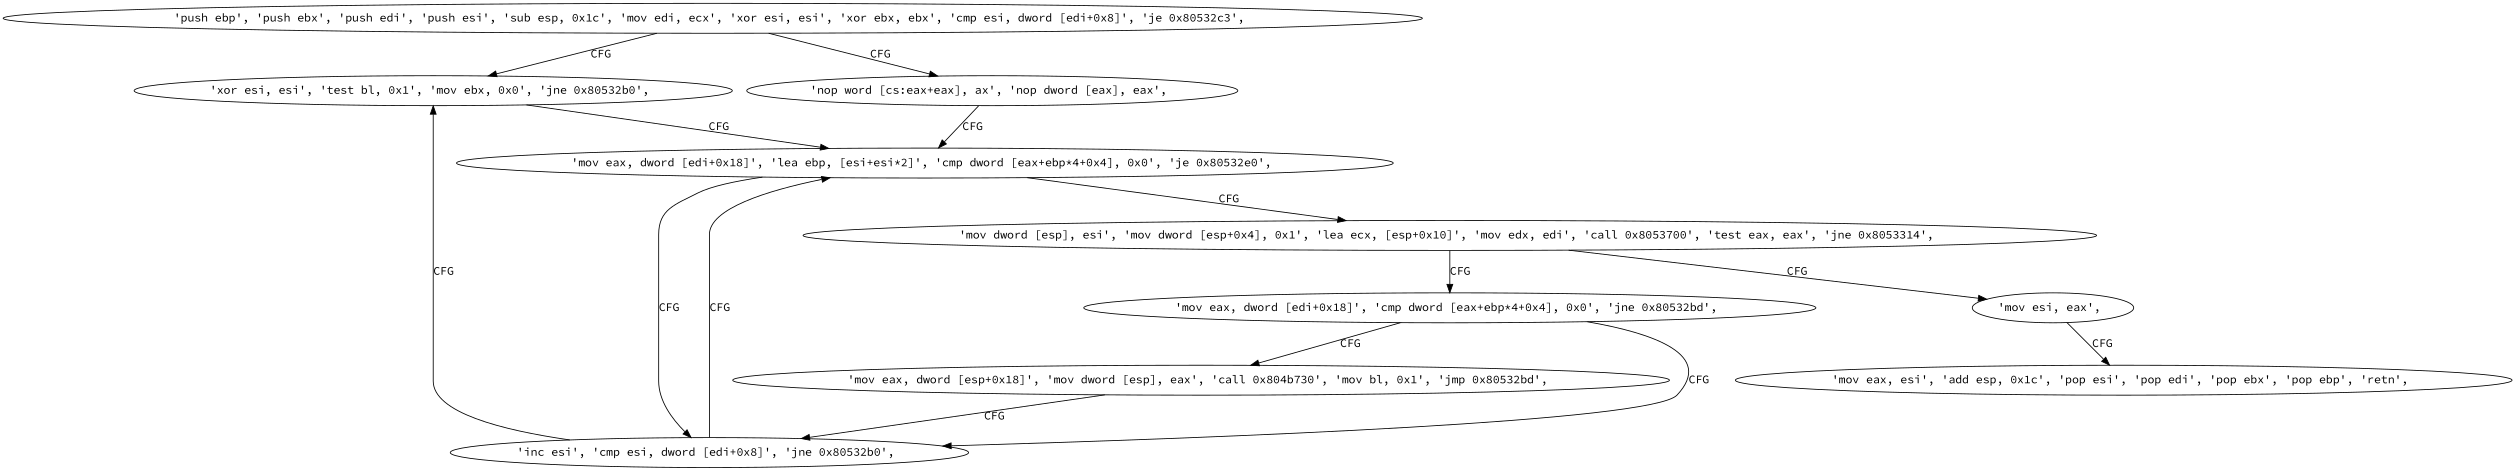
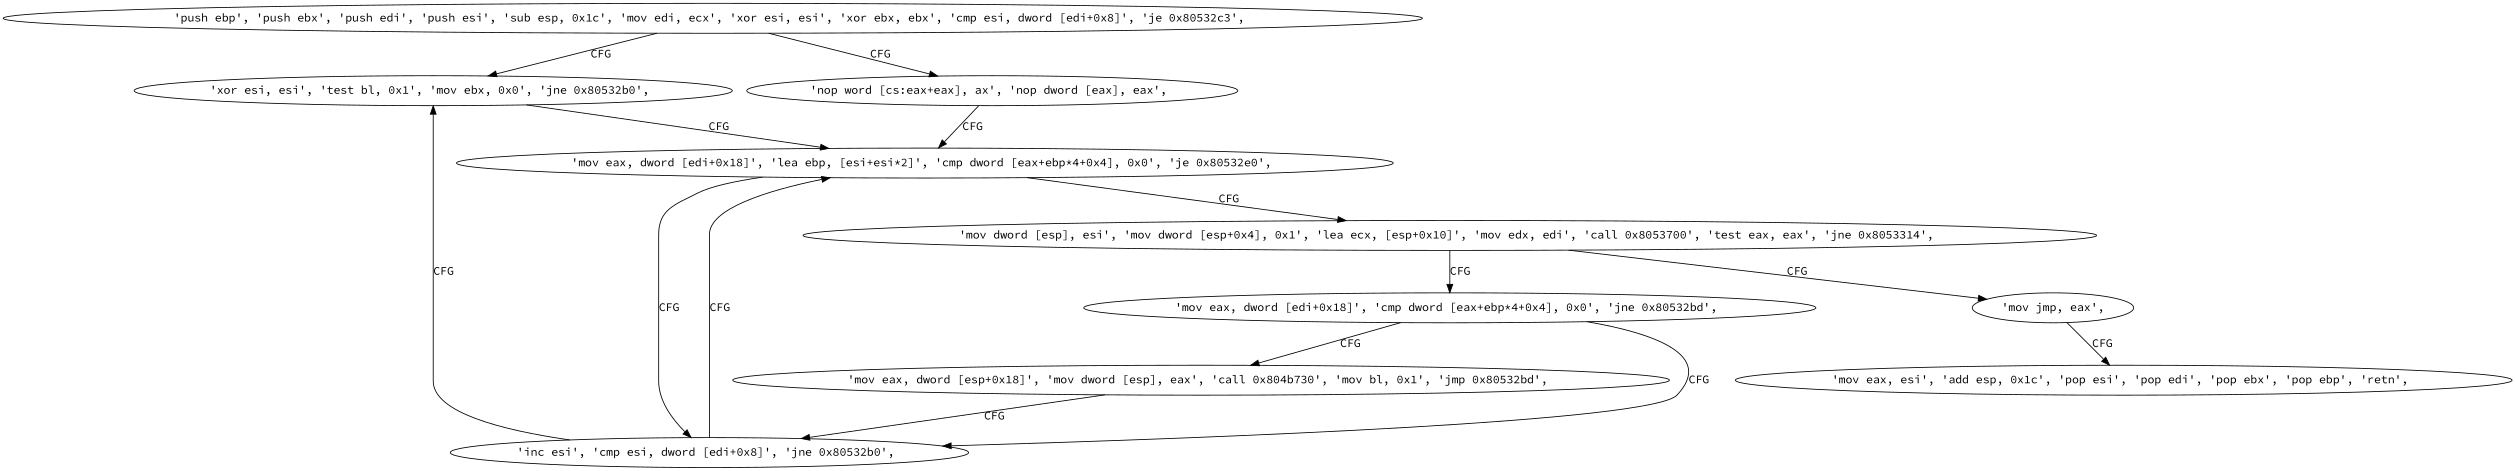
(2053, 308) -> (2053, 308)
